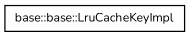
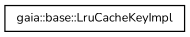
(95, 18) -> (95, 18)
